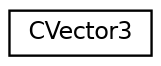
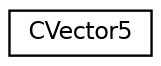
(81, 33) -> (81, 33)
